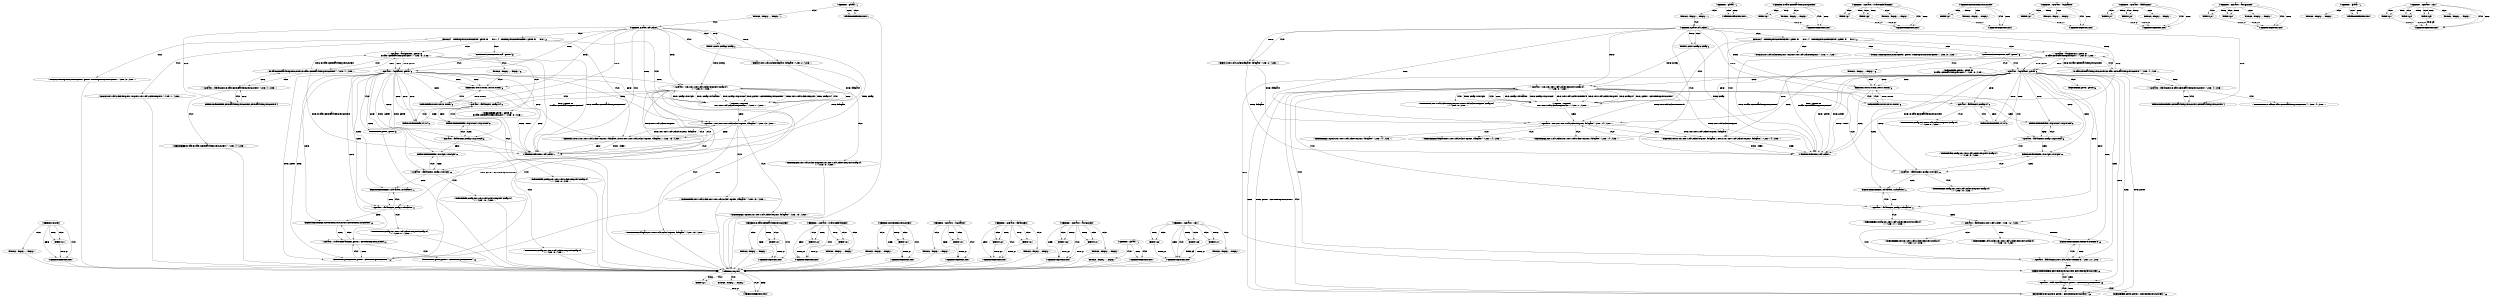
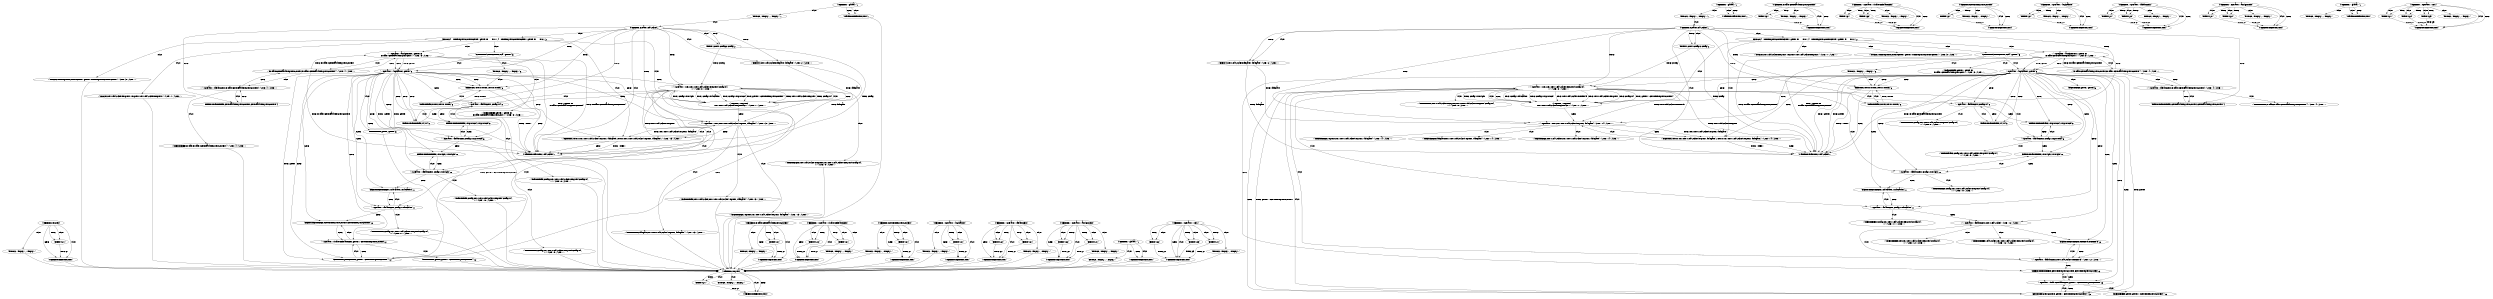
(2054, 232) -> (2054, 232)
